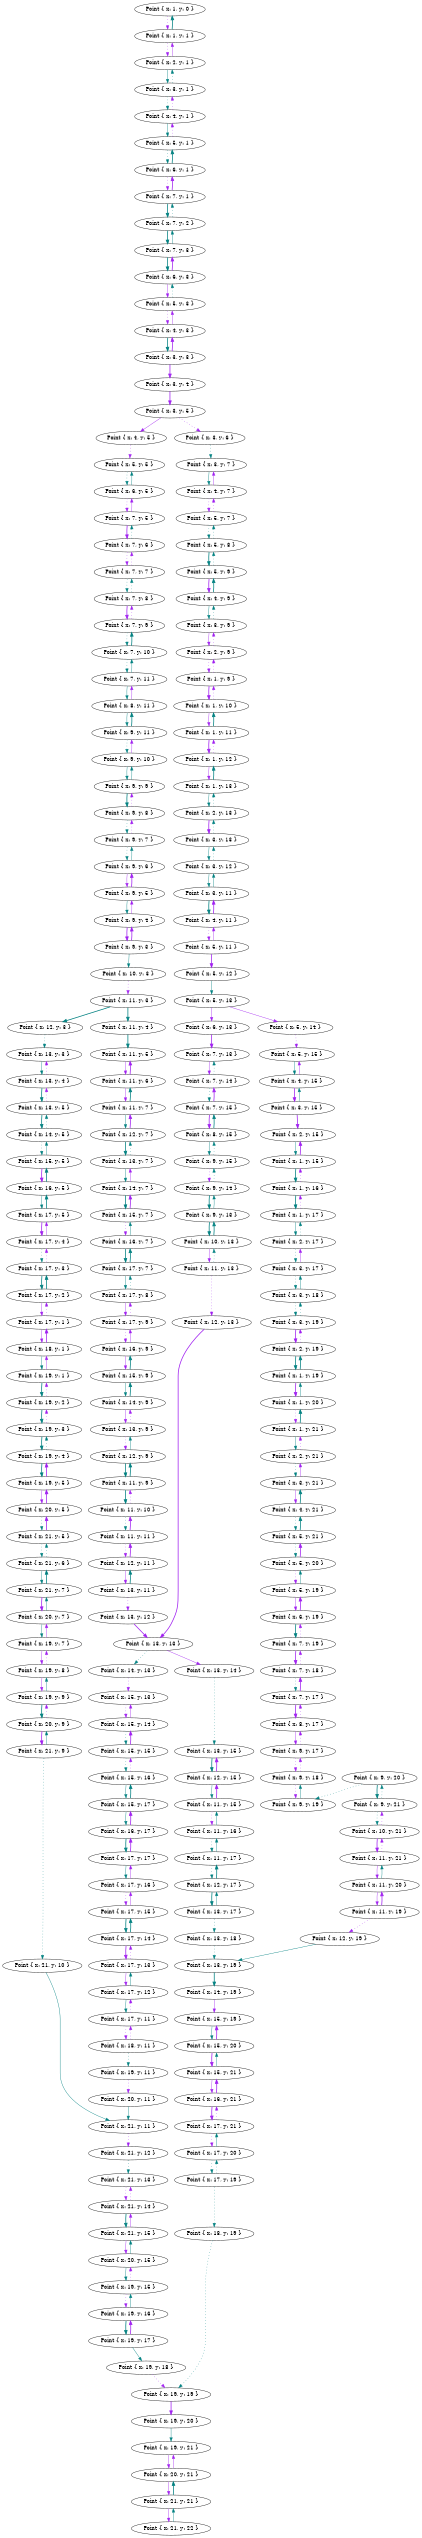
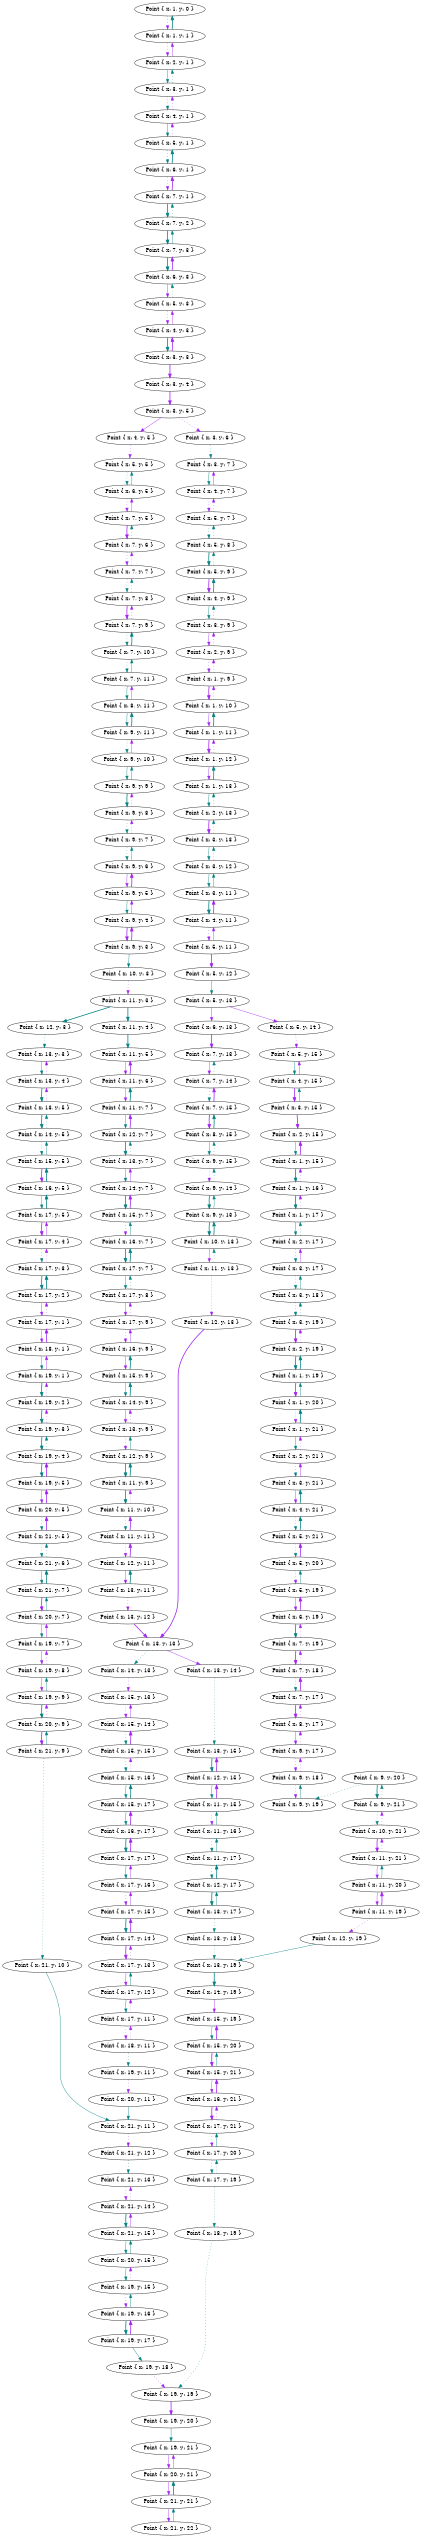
(131, 1927) -> (131, 1927)
(126, 2245) -> (126, 2245)
